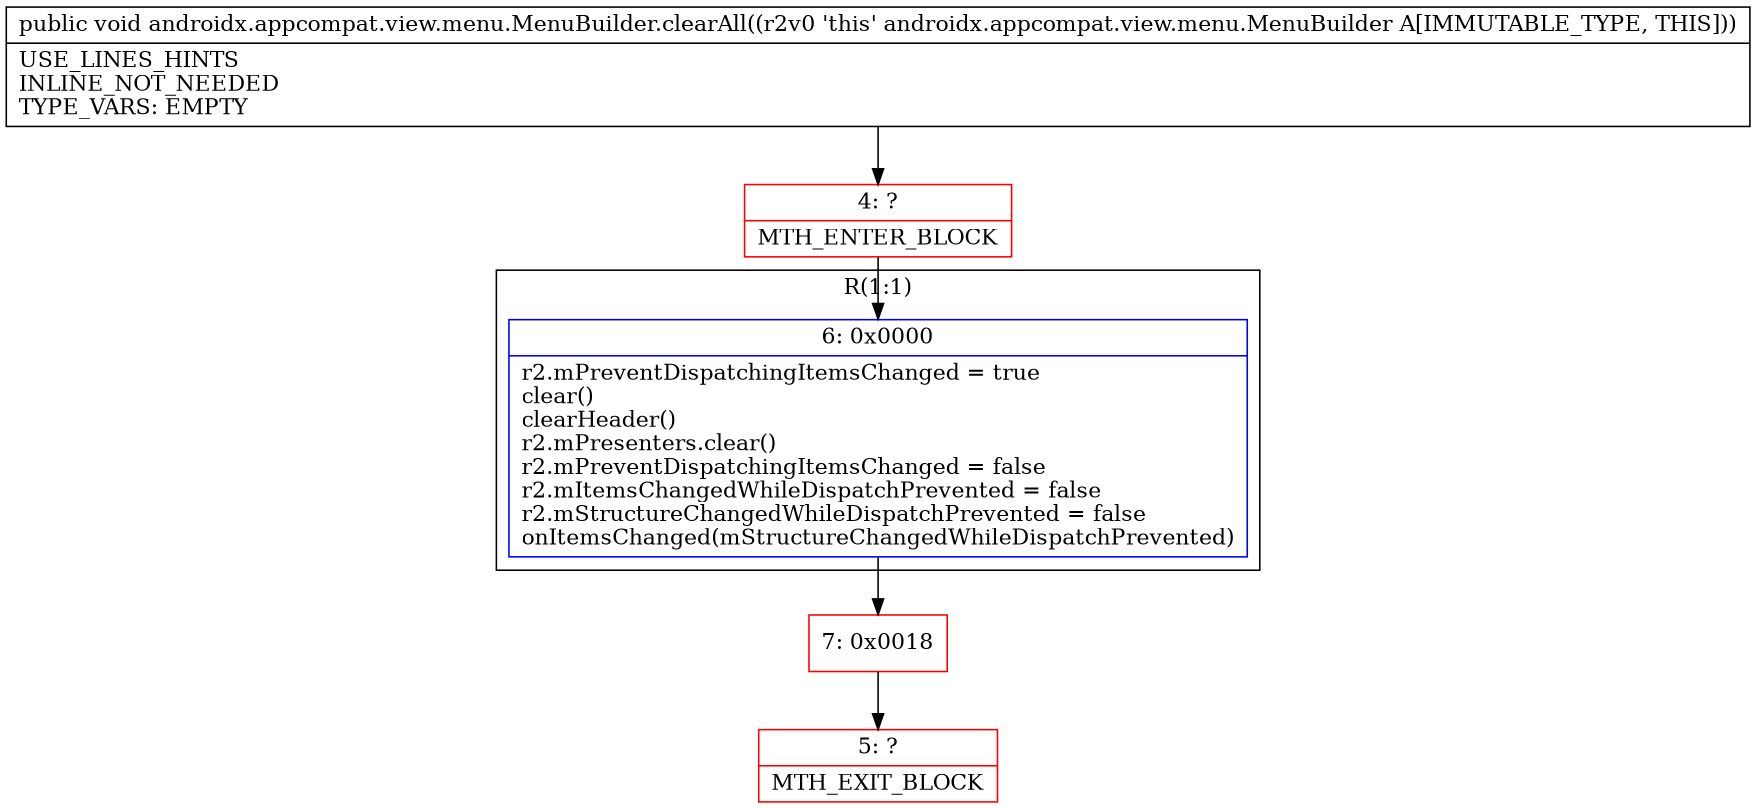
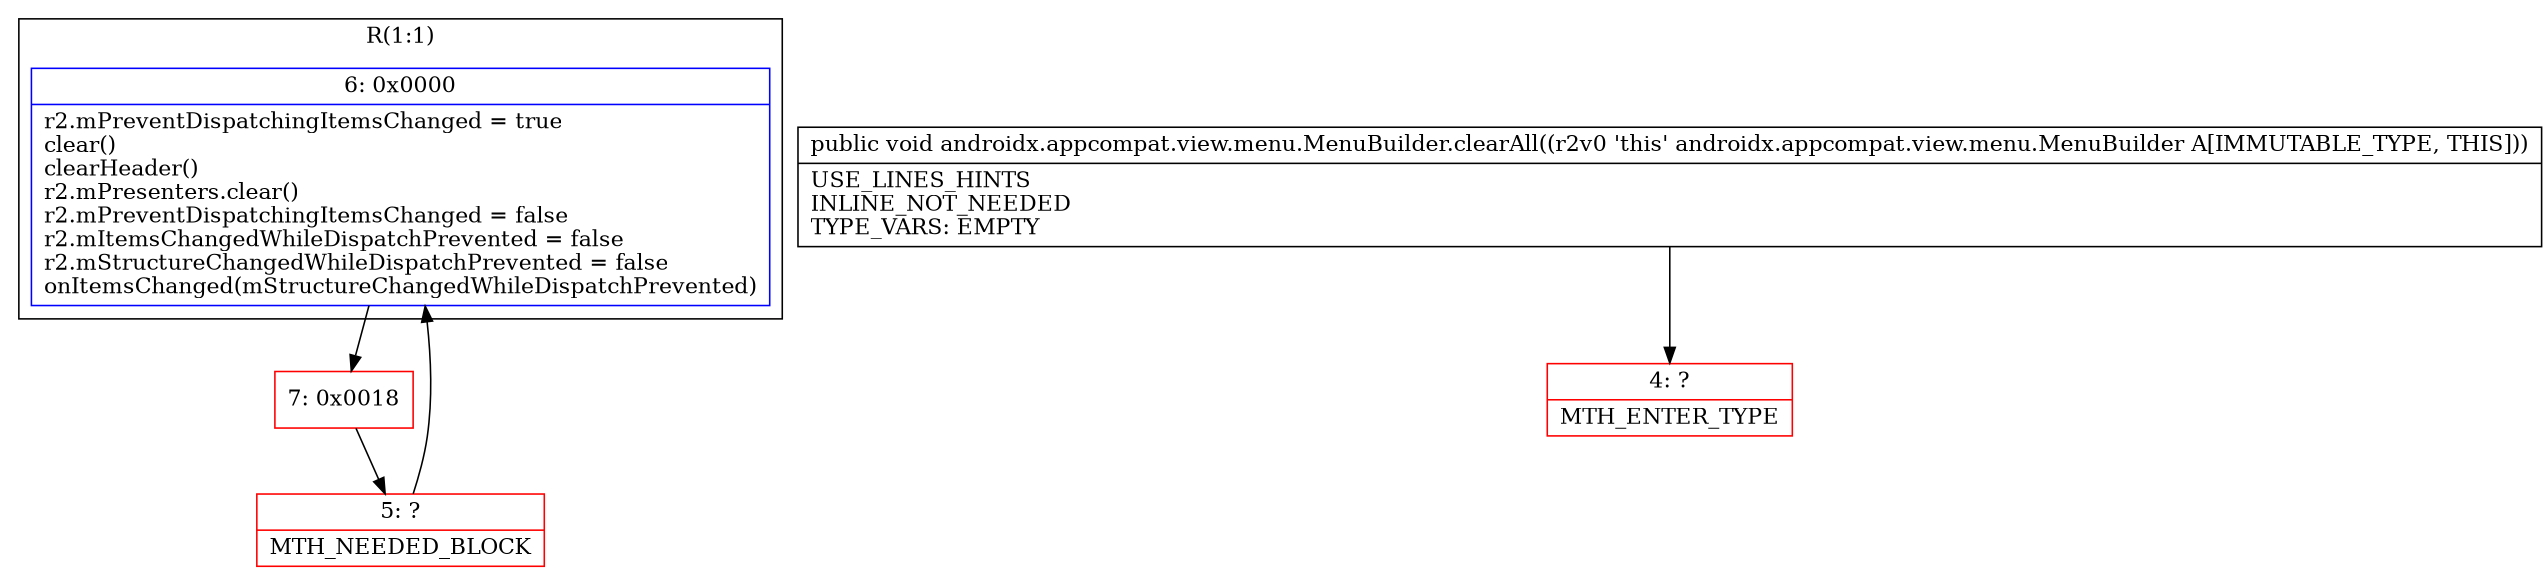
(878, 238) -> (1670, 417)
(878, 280) -> (430, 409)
(878, 783) -> (401, 547)
